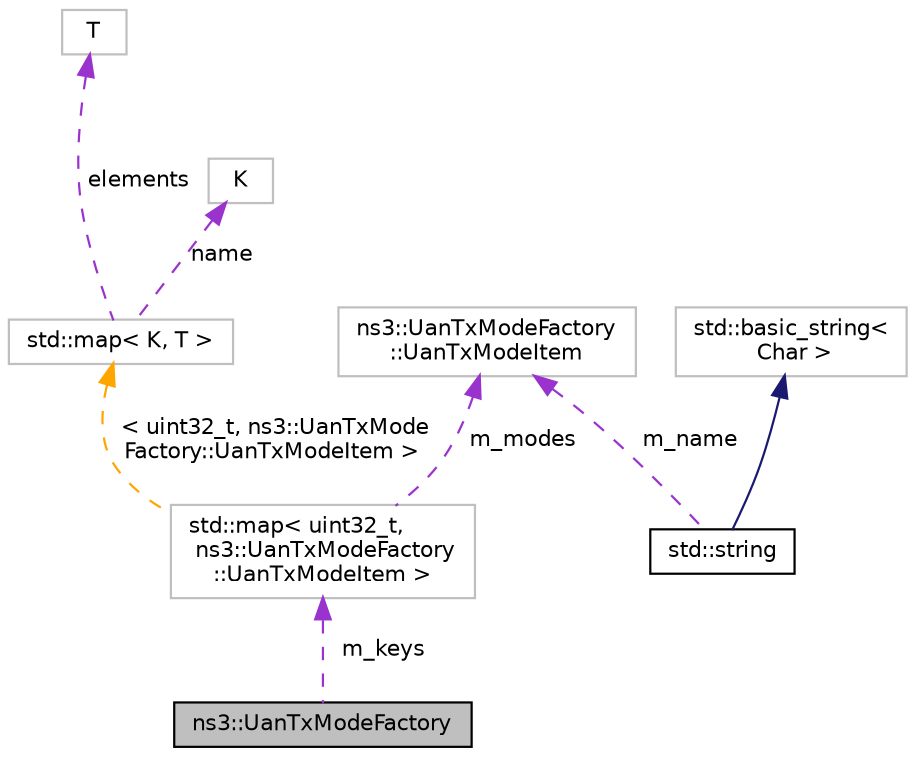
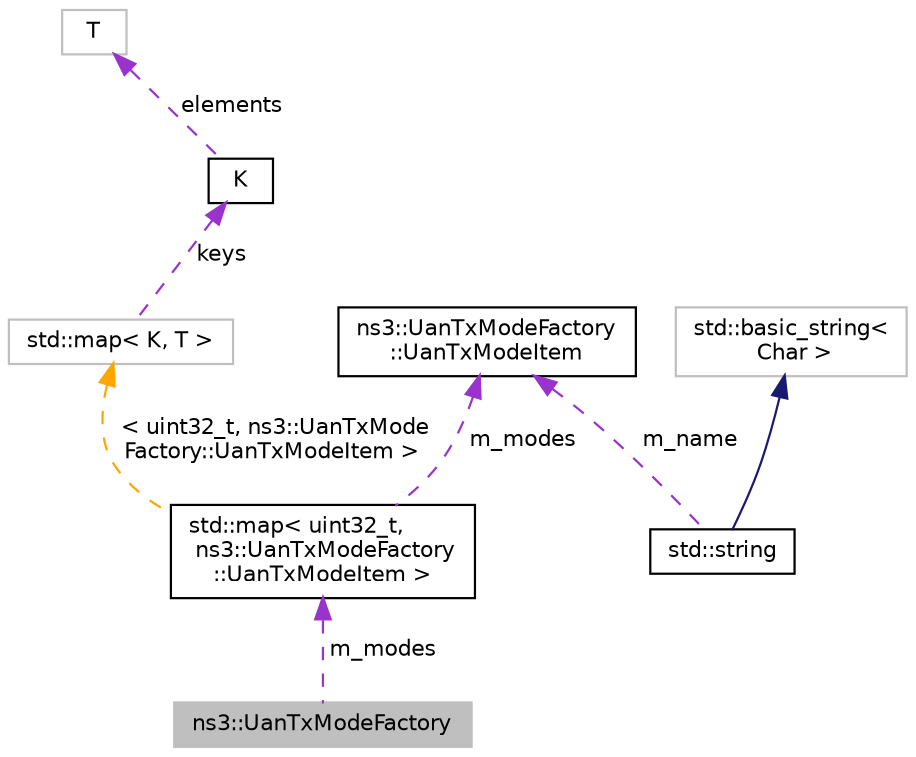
(241, 181) -> (241, 181)
(81, 200) -> (176, 115)
(219, 255) -> (219, 255)
(487, 342) -> (487, 342)
(323, 552) -> (323, 552)
(381, 650) -> (381, 650)
(323, 725) -> (323, 725)
